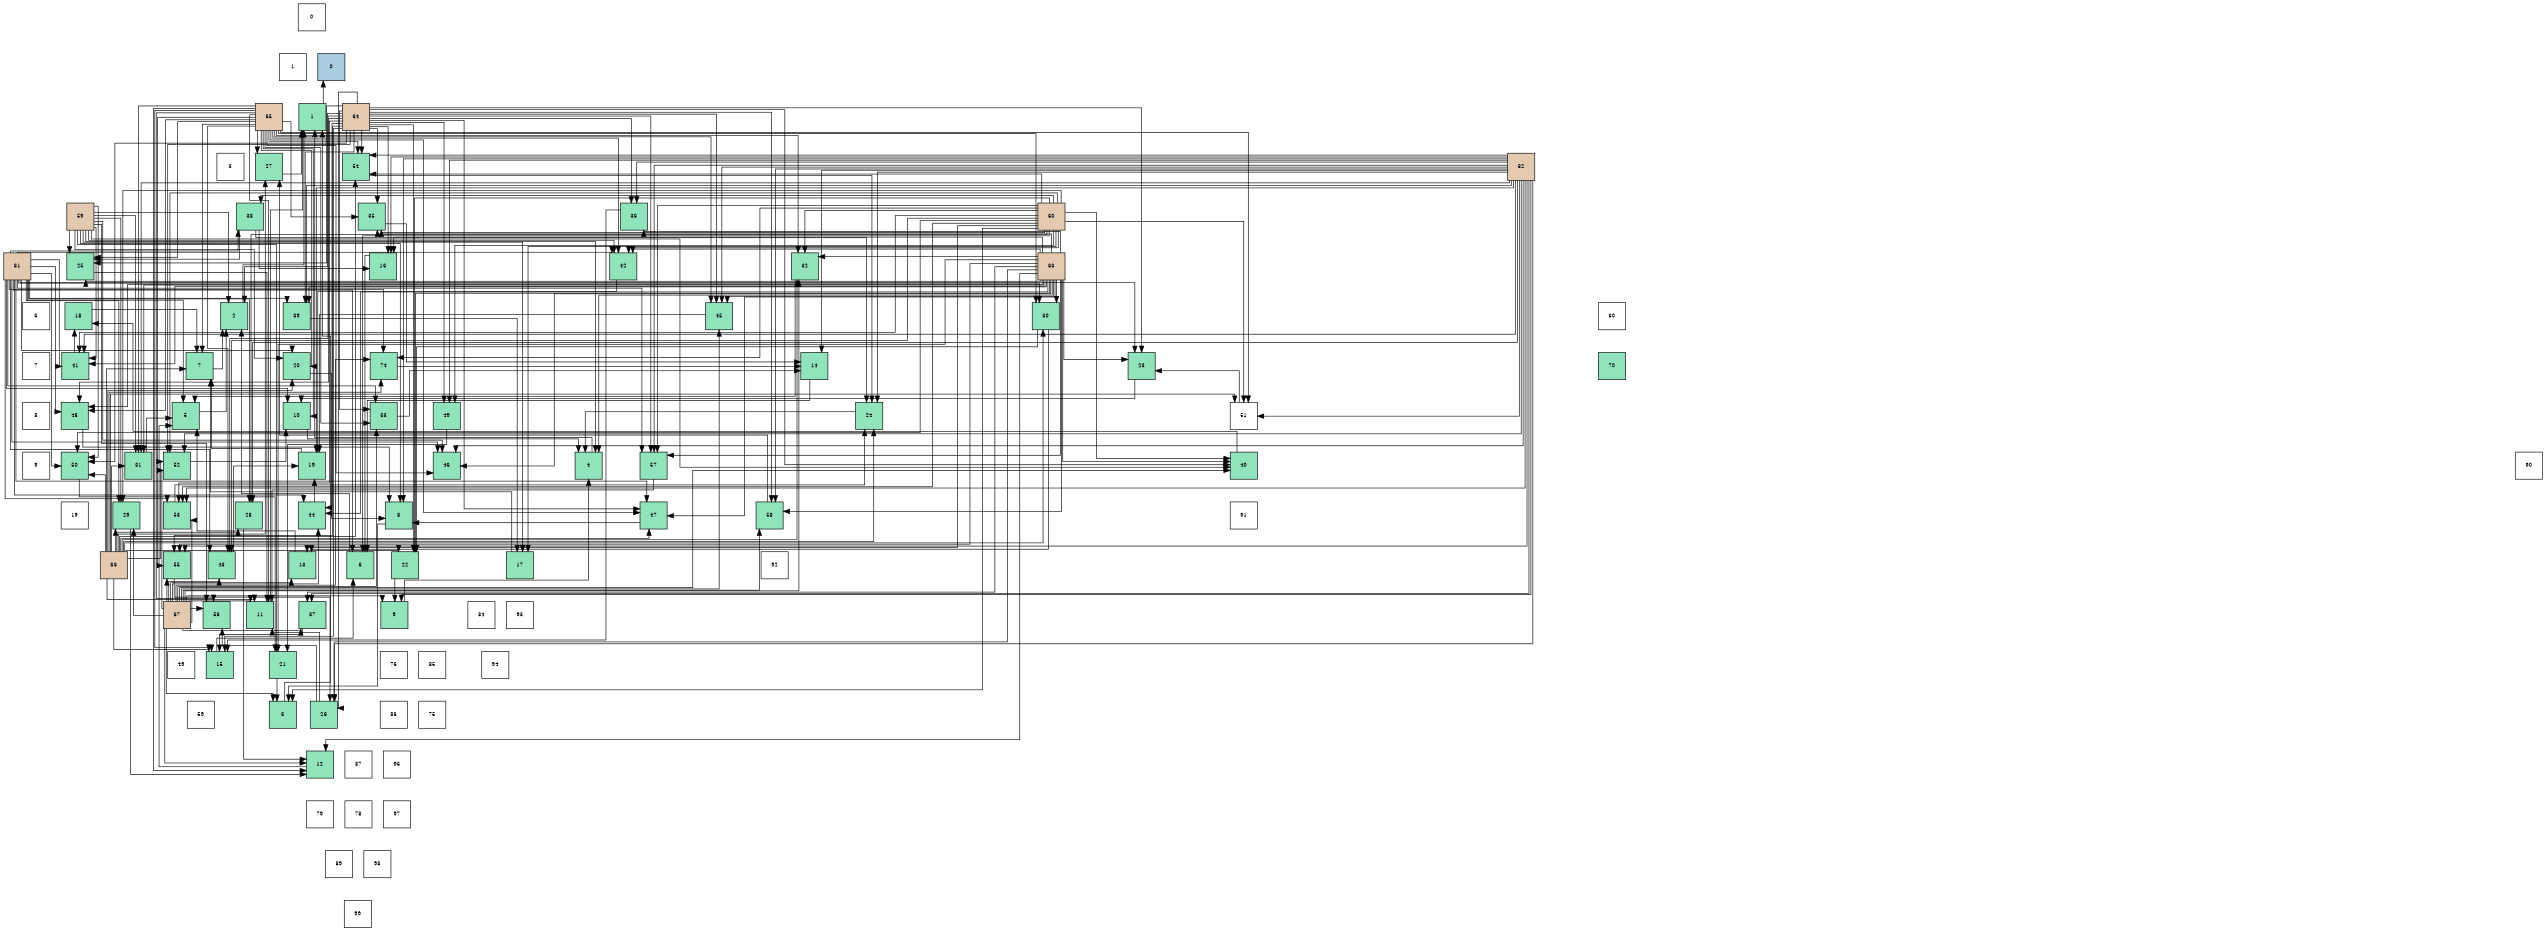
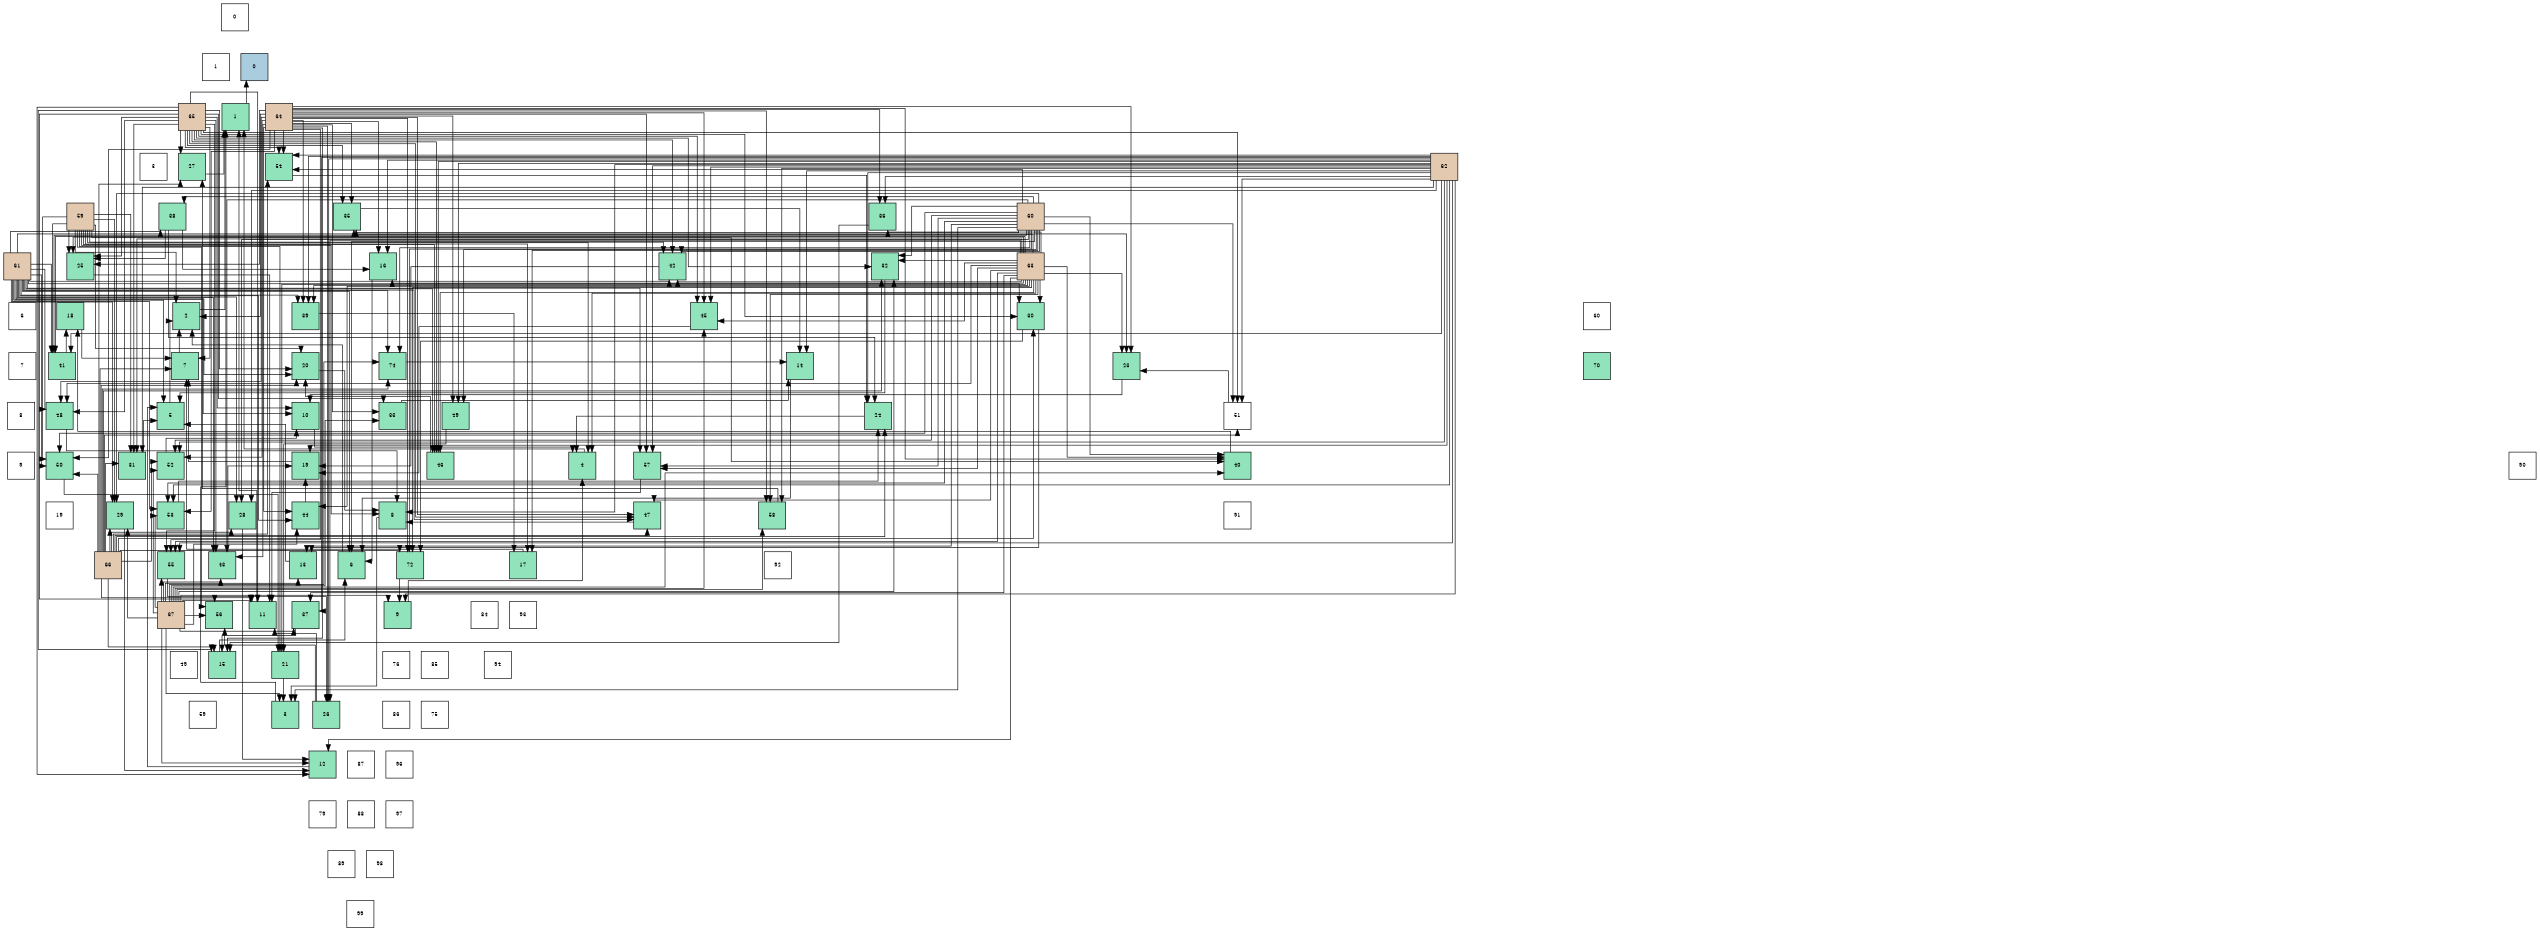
(144, 386) -> none
none -> (390, 397)
(405, 565) -> (410, 565)
(358, 814) -> (361, 814)
